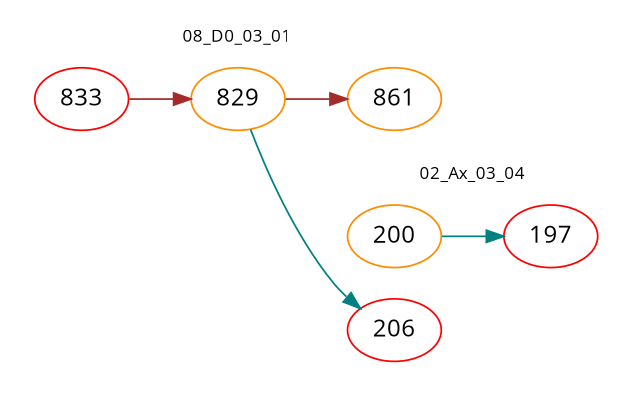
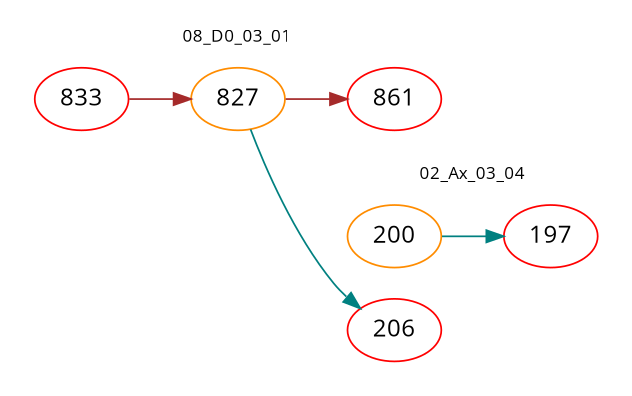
(238, 99) -> (238, 99)
(394, 99) -> (394, 99)
